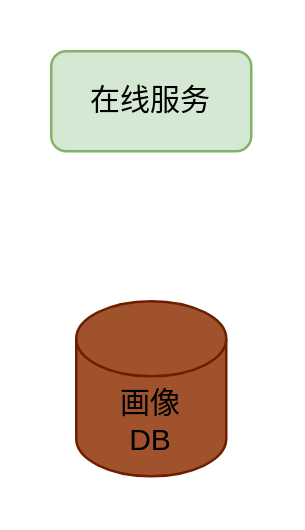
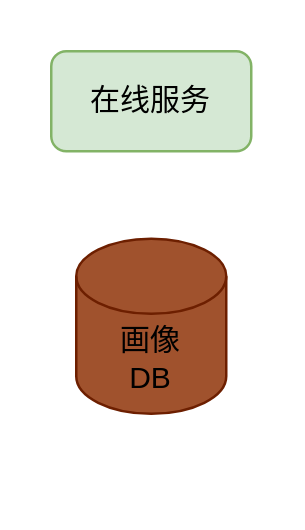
(151, 389) -> (151, 326)
